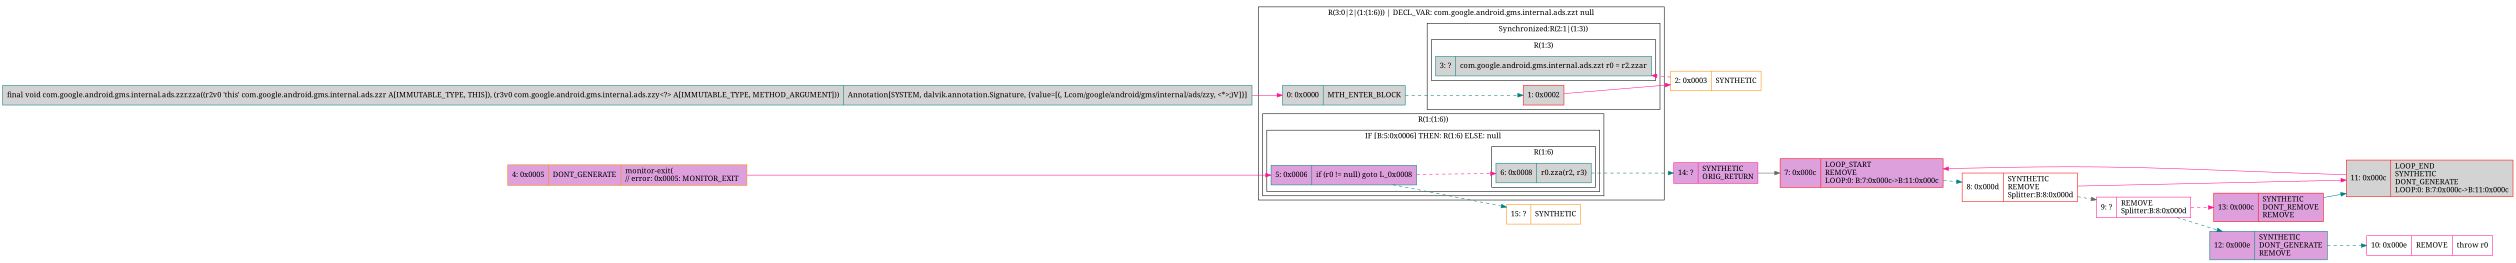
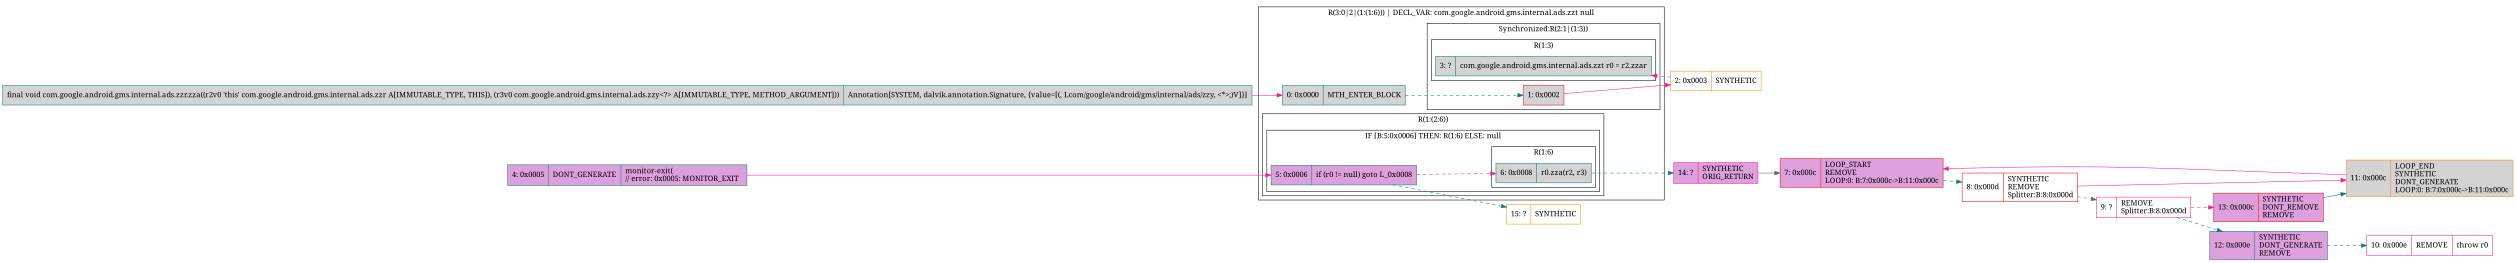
(1433, 120) -> (1433, 120)
(627, 175) -> (627, 175)
(2430, 178) -> (2430, 178)
